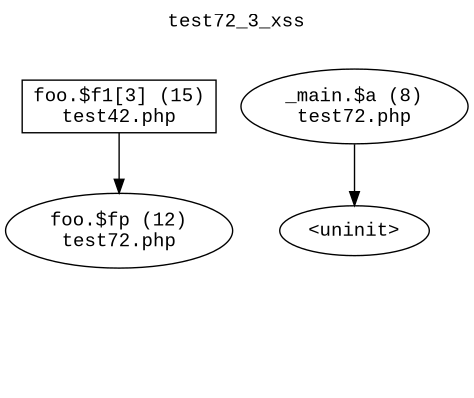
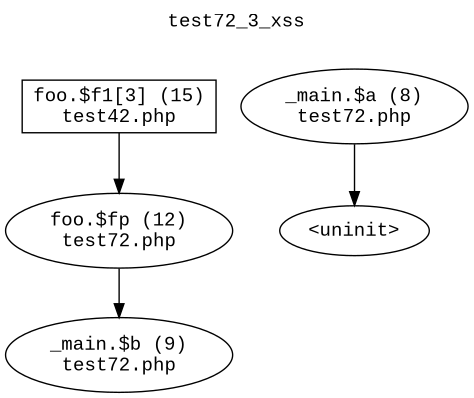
none -> (119, 355)
